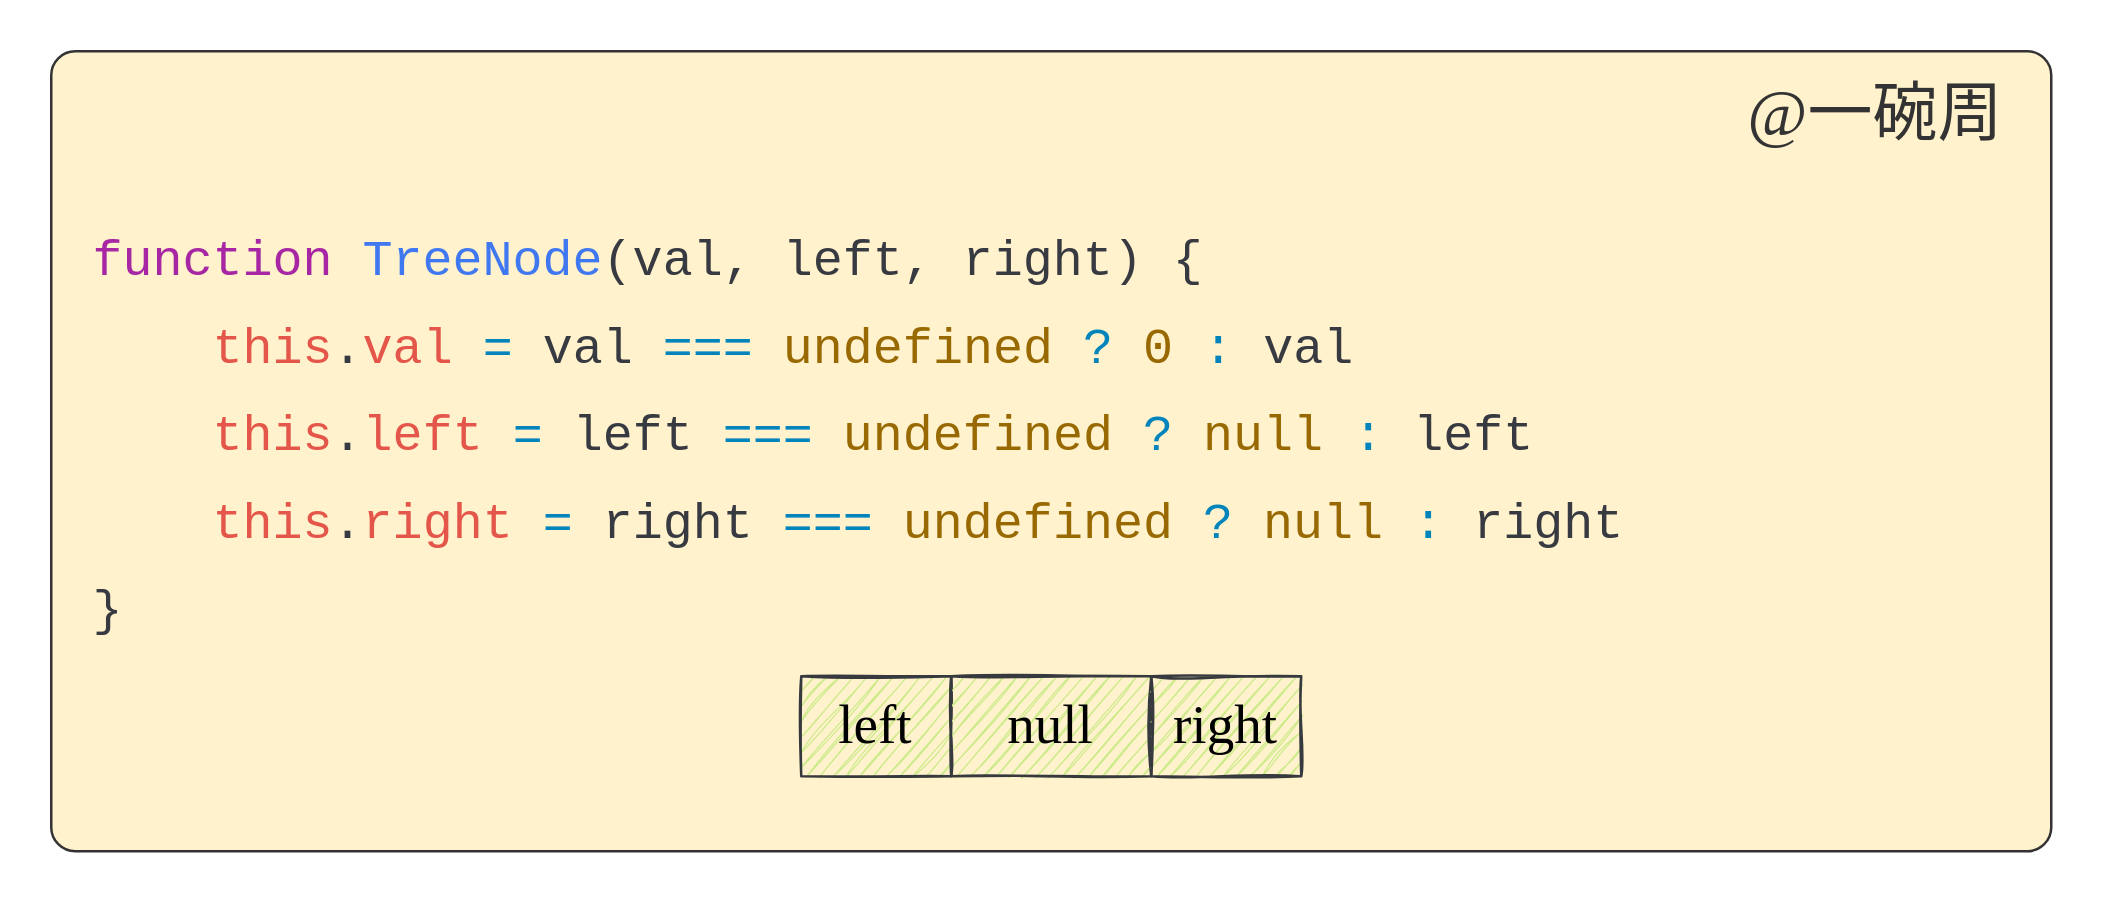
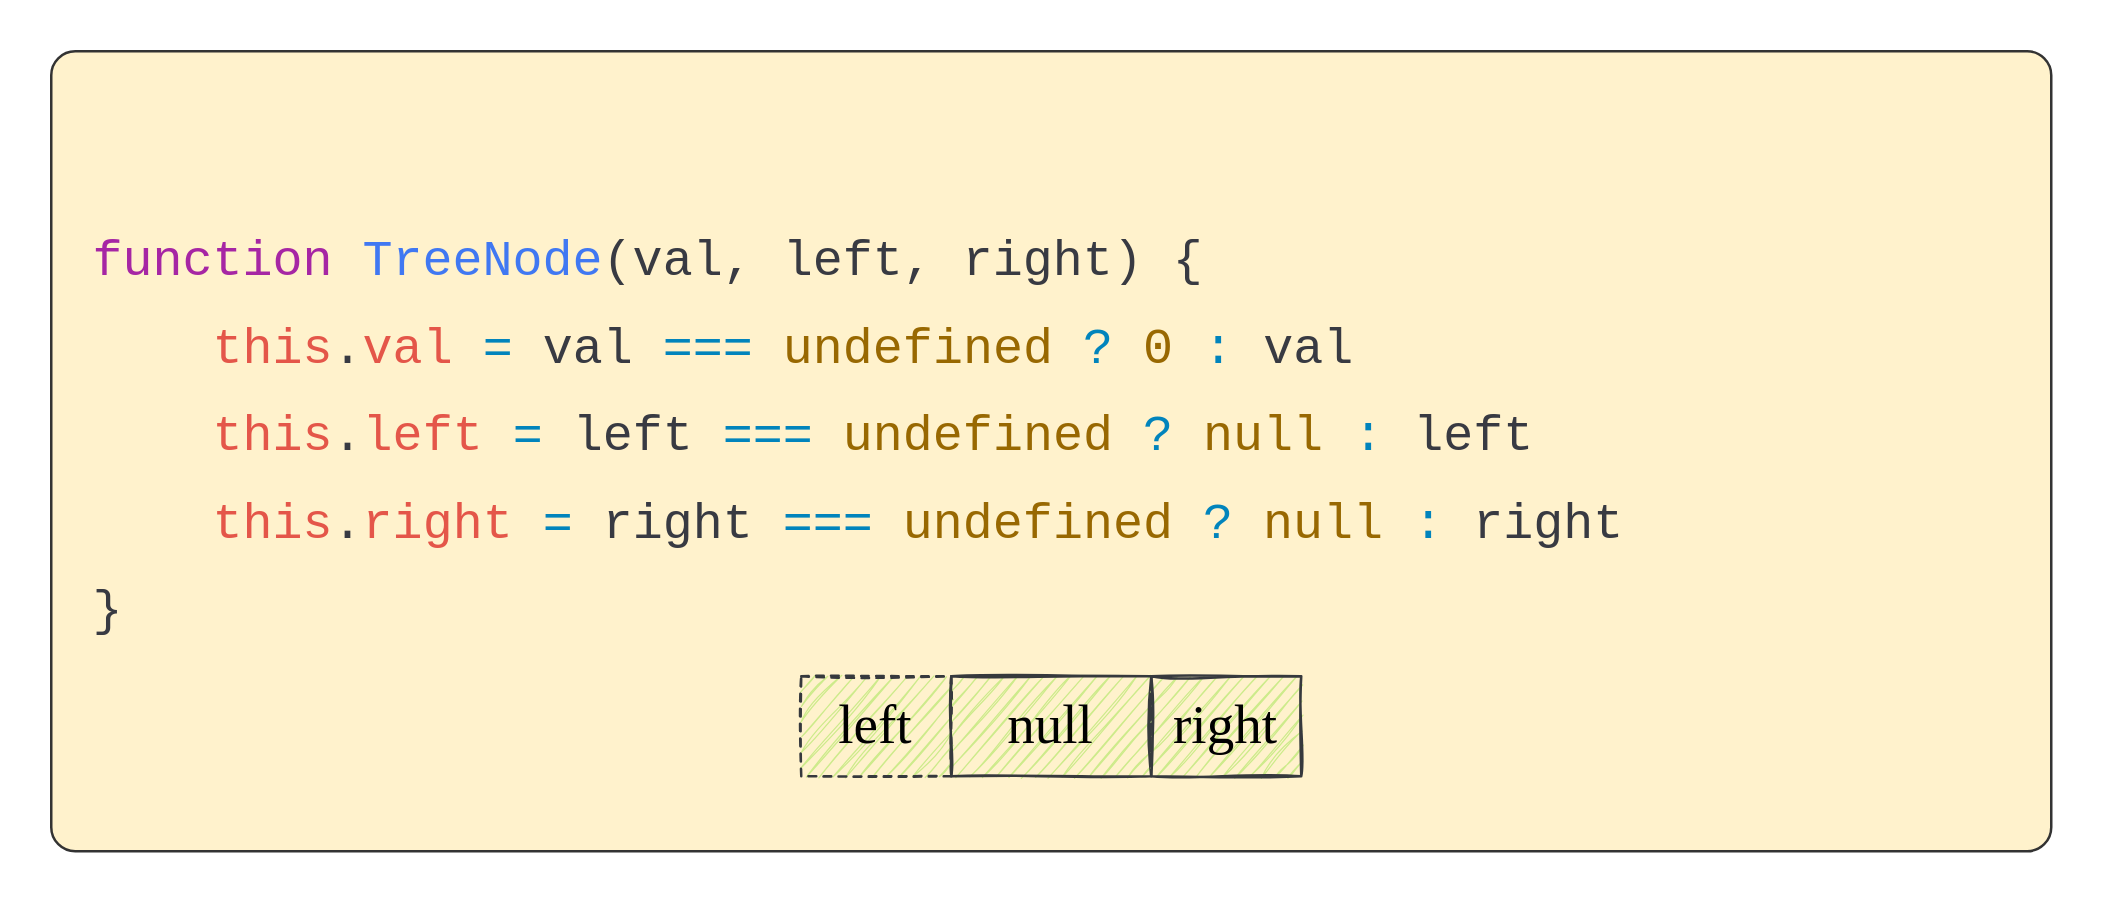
(1876, 114) -> none
(876, 726) -> (876, 726)
